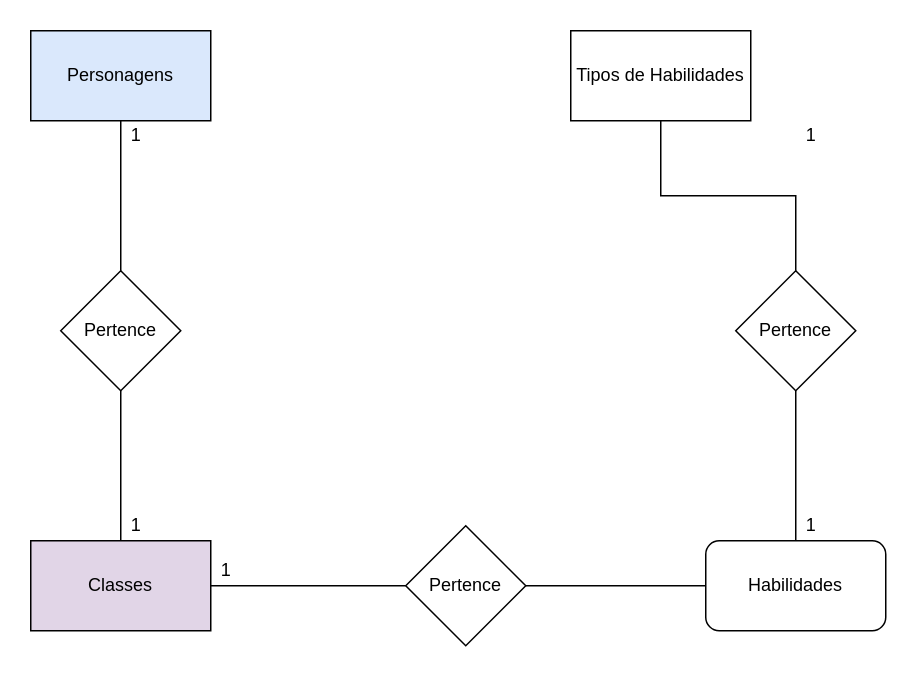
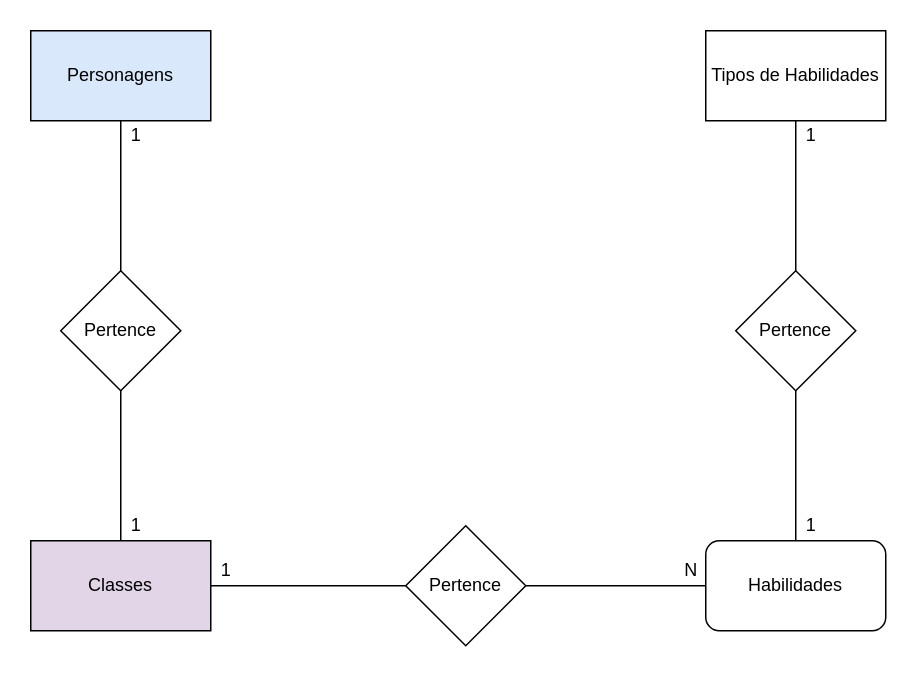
(661, 76) -> (796, 76)
none -> (691, 571)
